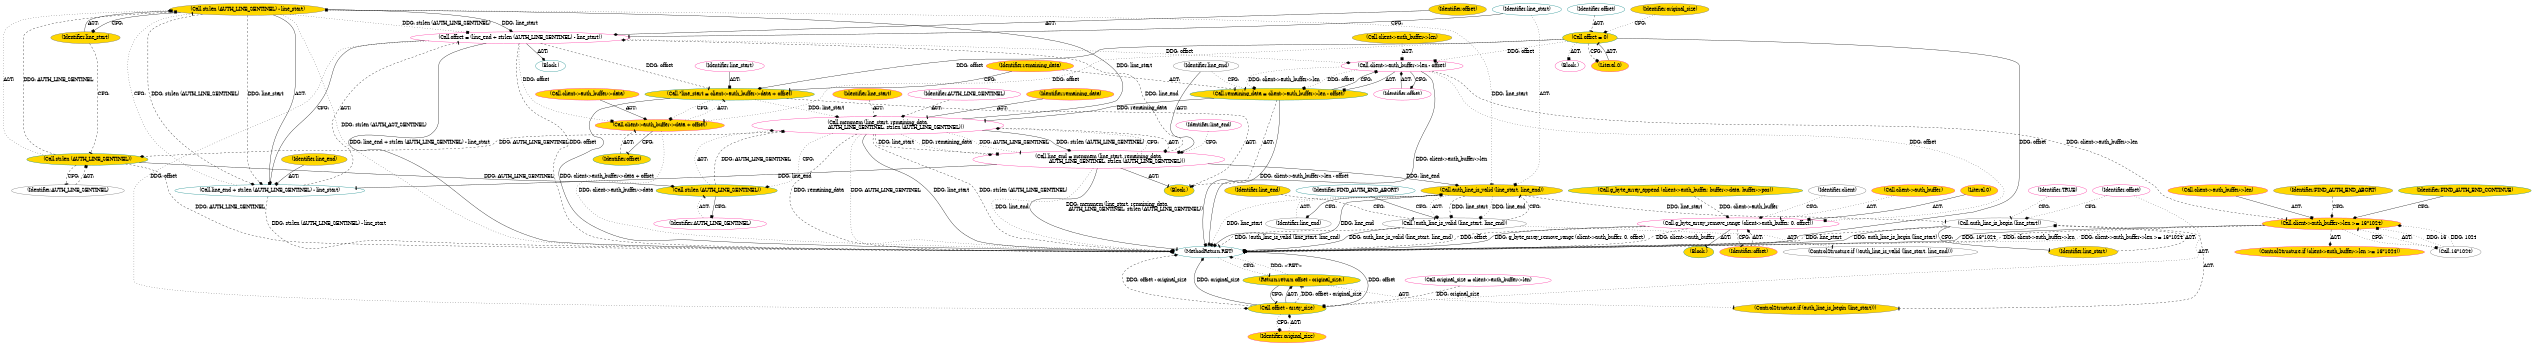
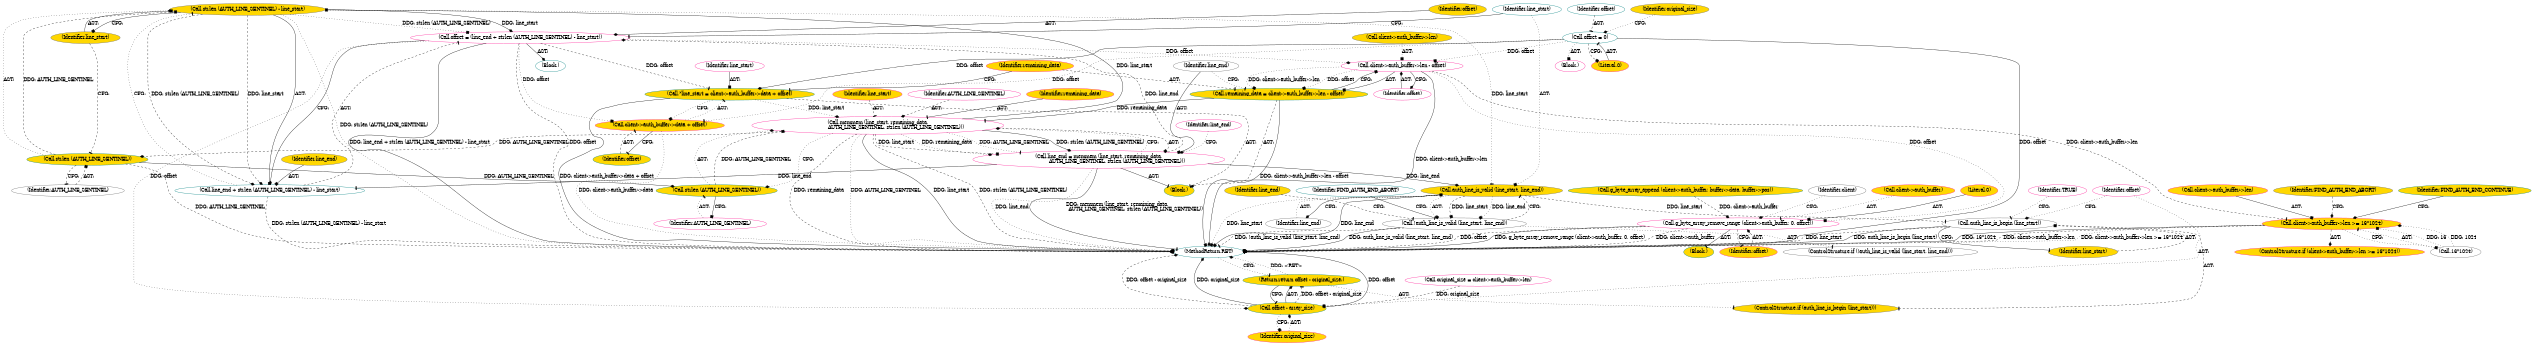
(1590, 38) -> (1590, 38)
(587, 94) -> none
(384, 125) -> (384, 125)
